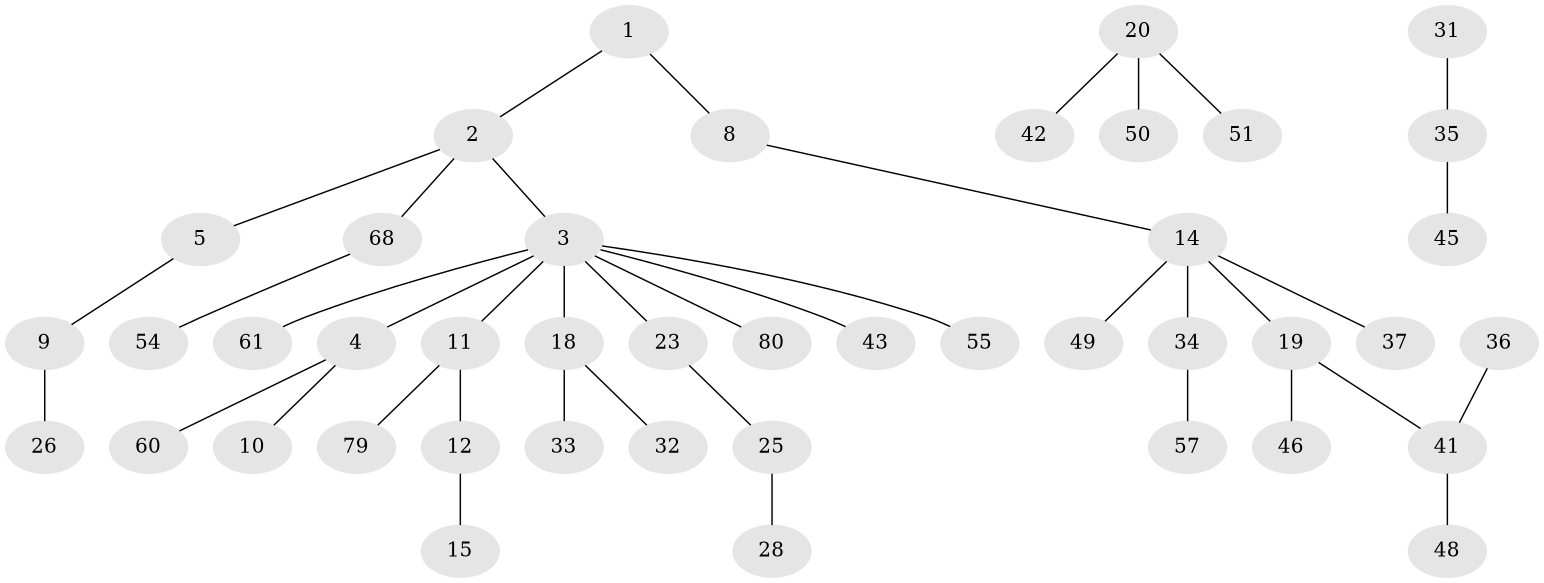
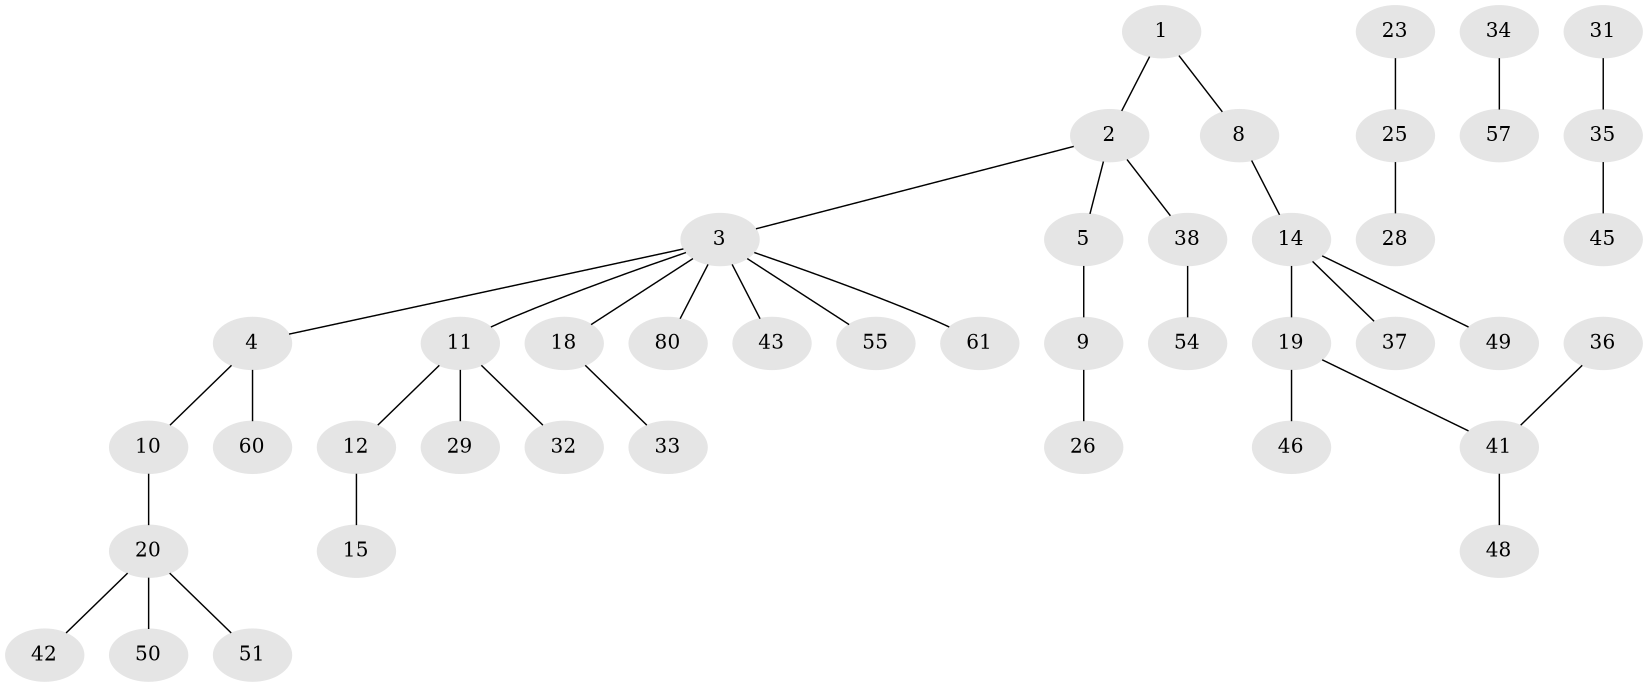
(382, 240) -> (1188, 240)
(616, 291) -> none
(1188, 292) -> none
(616, 395) -> (512, 395)
(356, 447) -> (460, 447)
none -> (149, 499)
